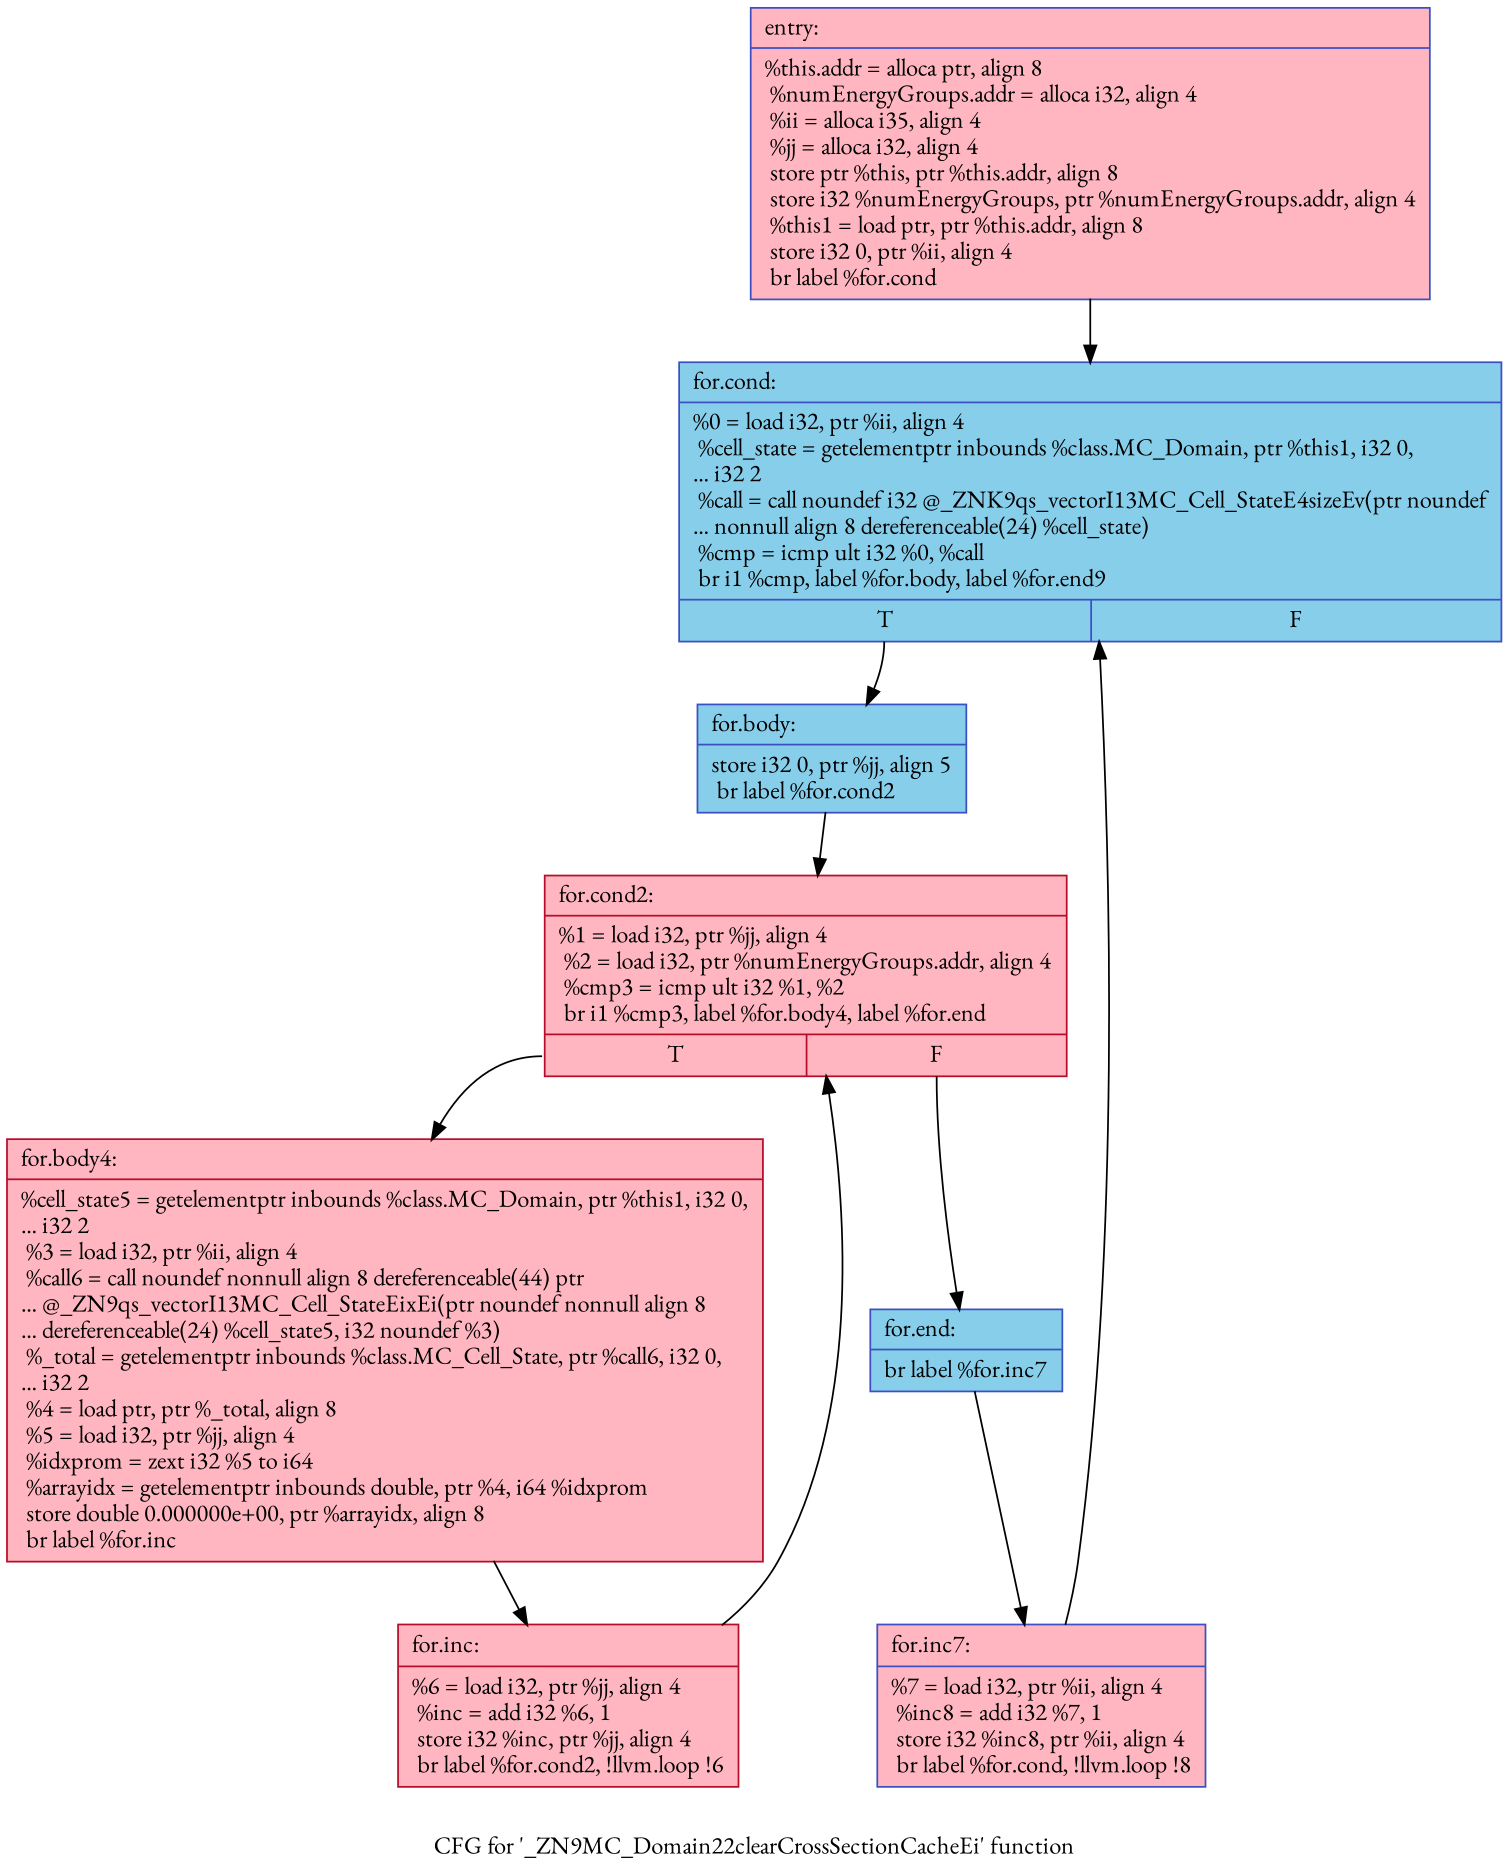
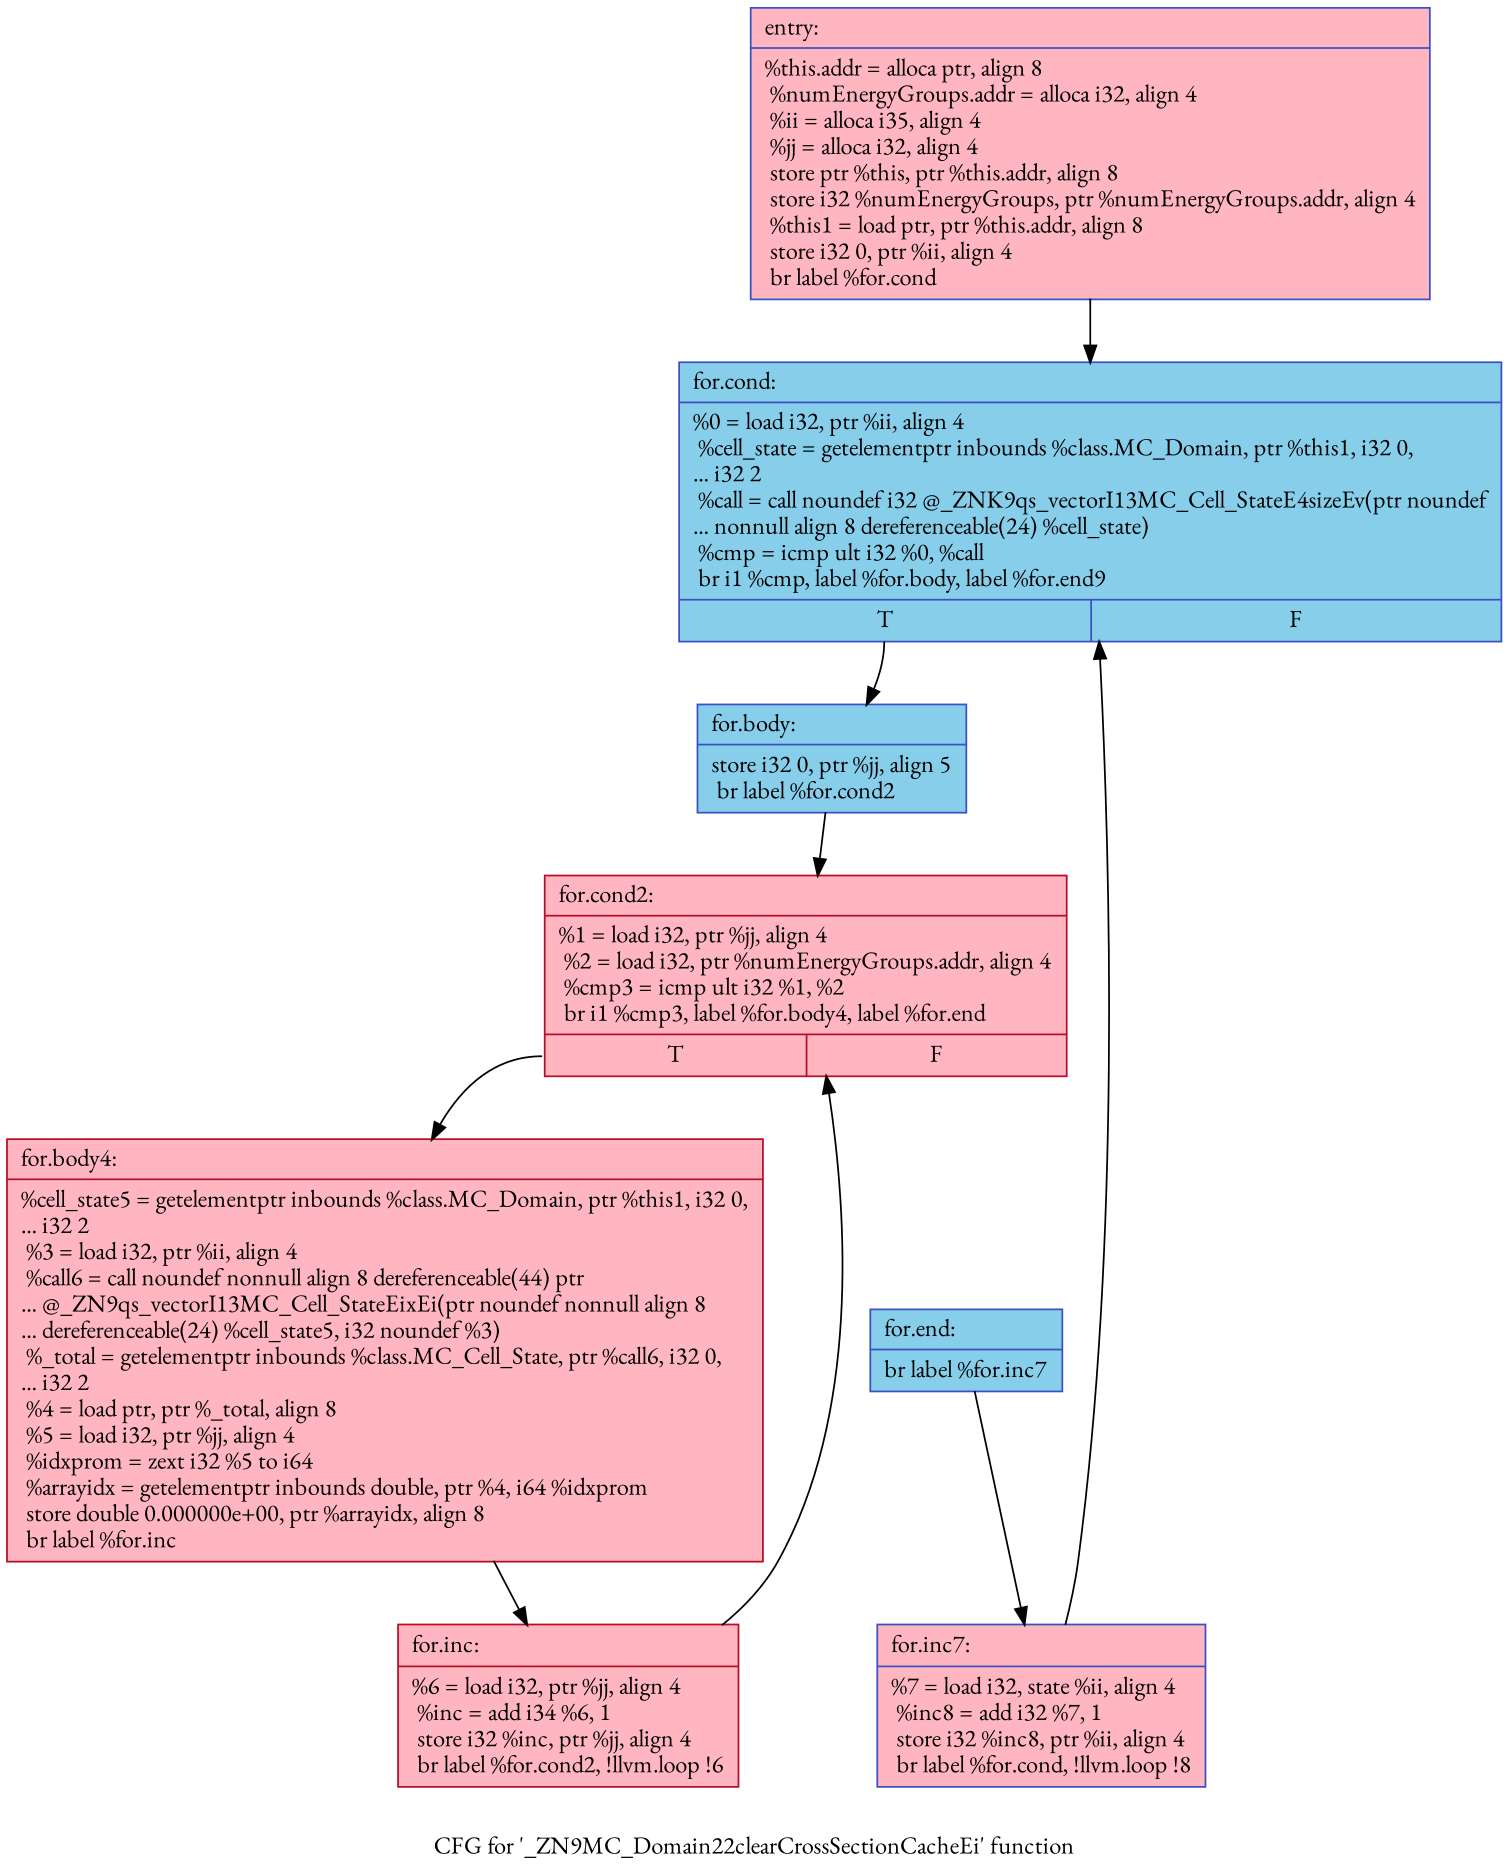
(943, 1185) -> none
(1027, 1686) -> (1034, 1686)
(512, 1713) -> (512, 1713)
